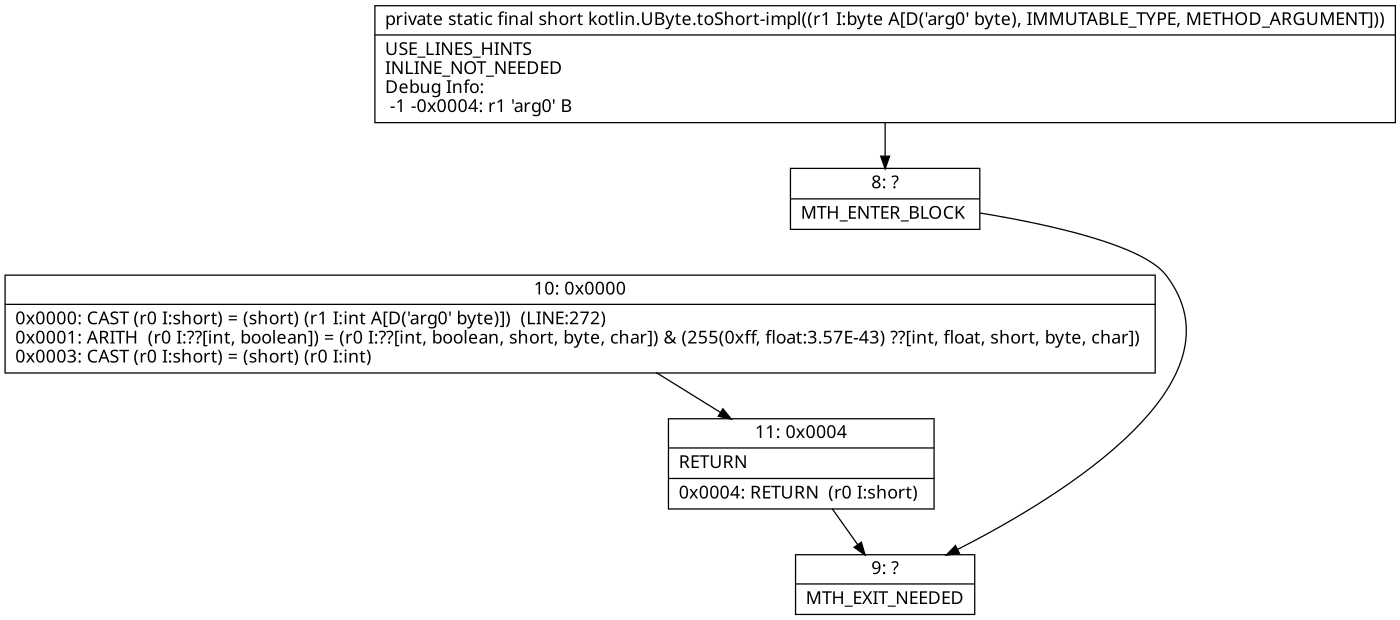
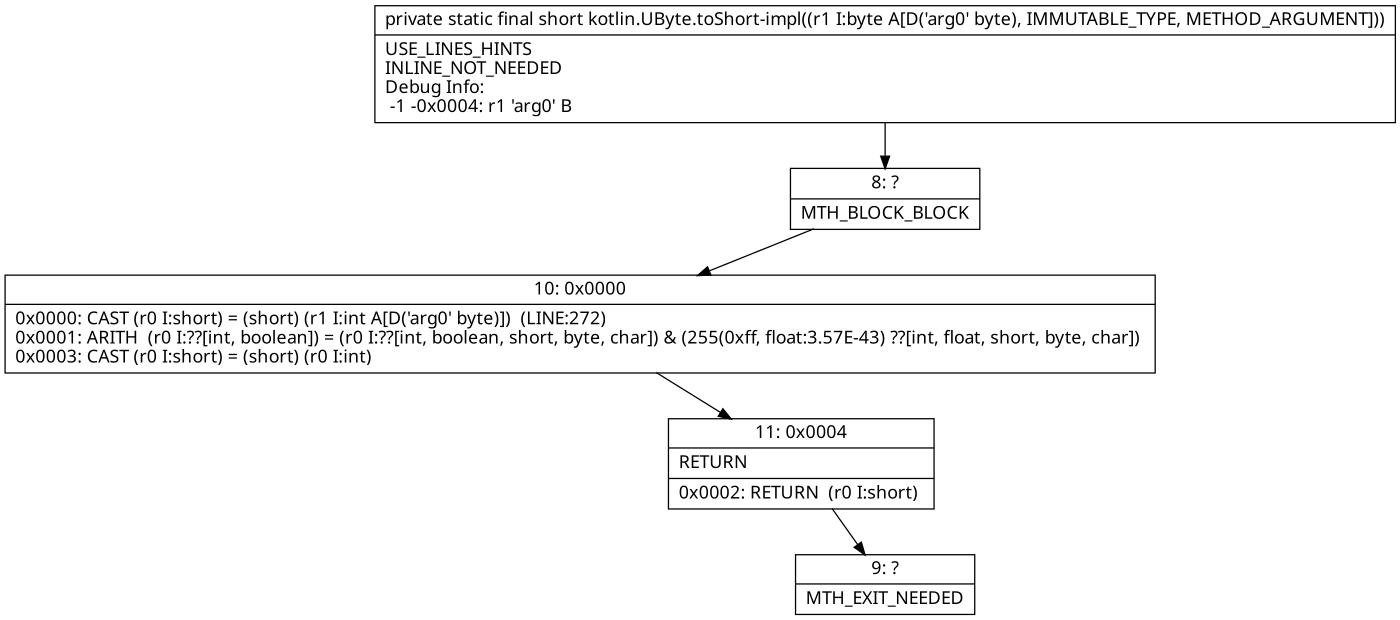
(883, 214) -> (885, 214)
(1178, 365) -> (762, 250)
(801, 493) -> (801, 493)
